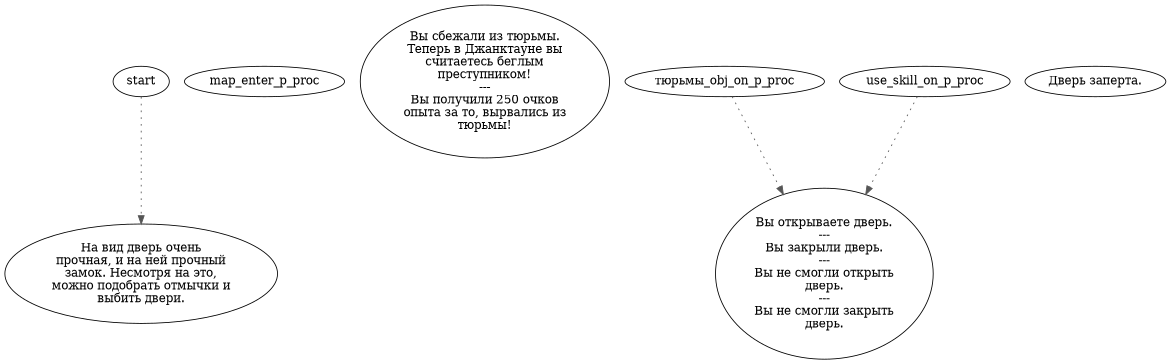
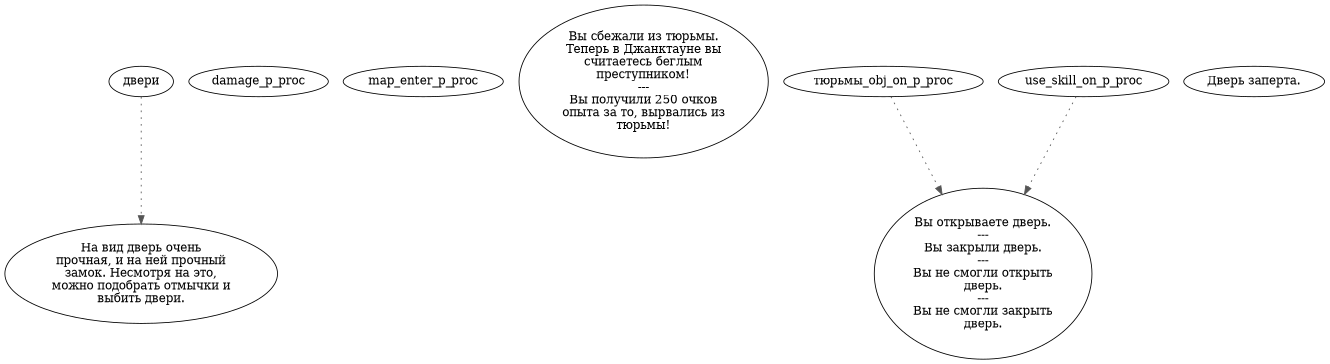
(141, 81) -> (141, 81)
none -> (259, 81)
